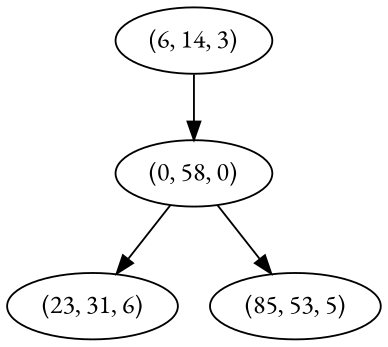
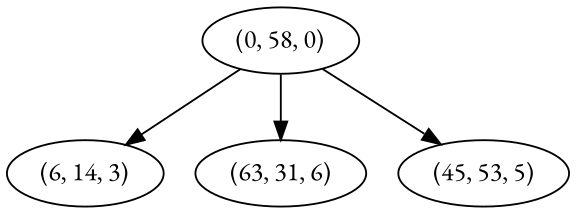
(194, 98) -> (191, 102)
(92, 306) -> (281, 173)
(295, 306) -> (484, 173)
